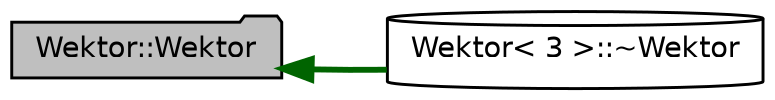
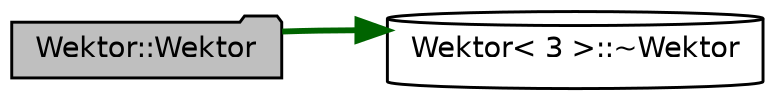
(349, 70) -> (320, 31)
